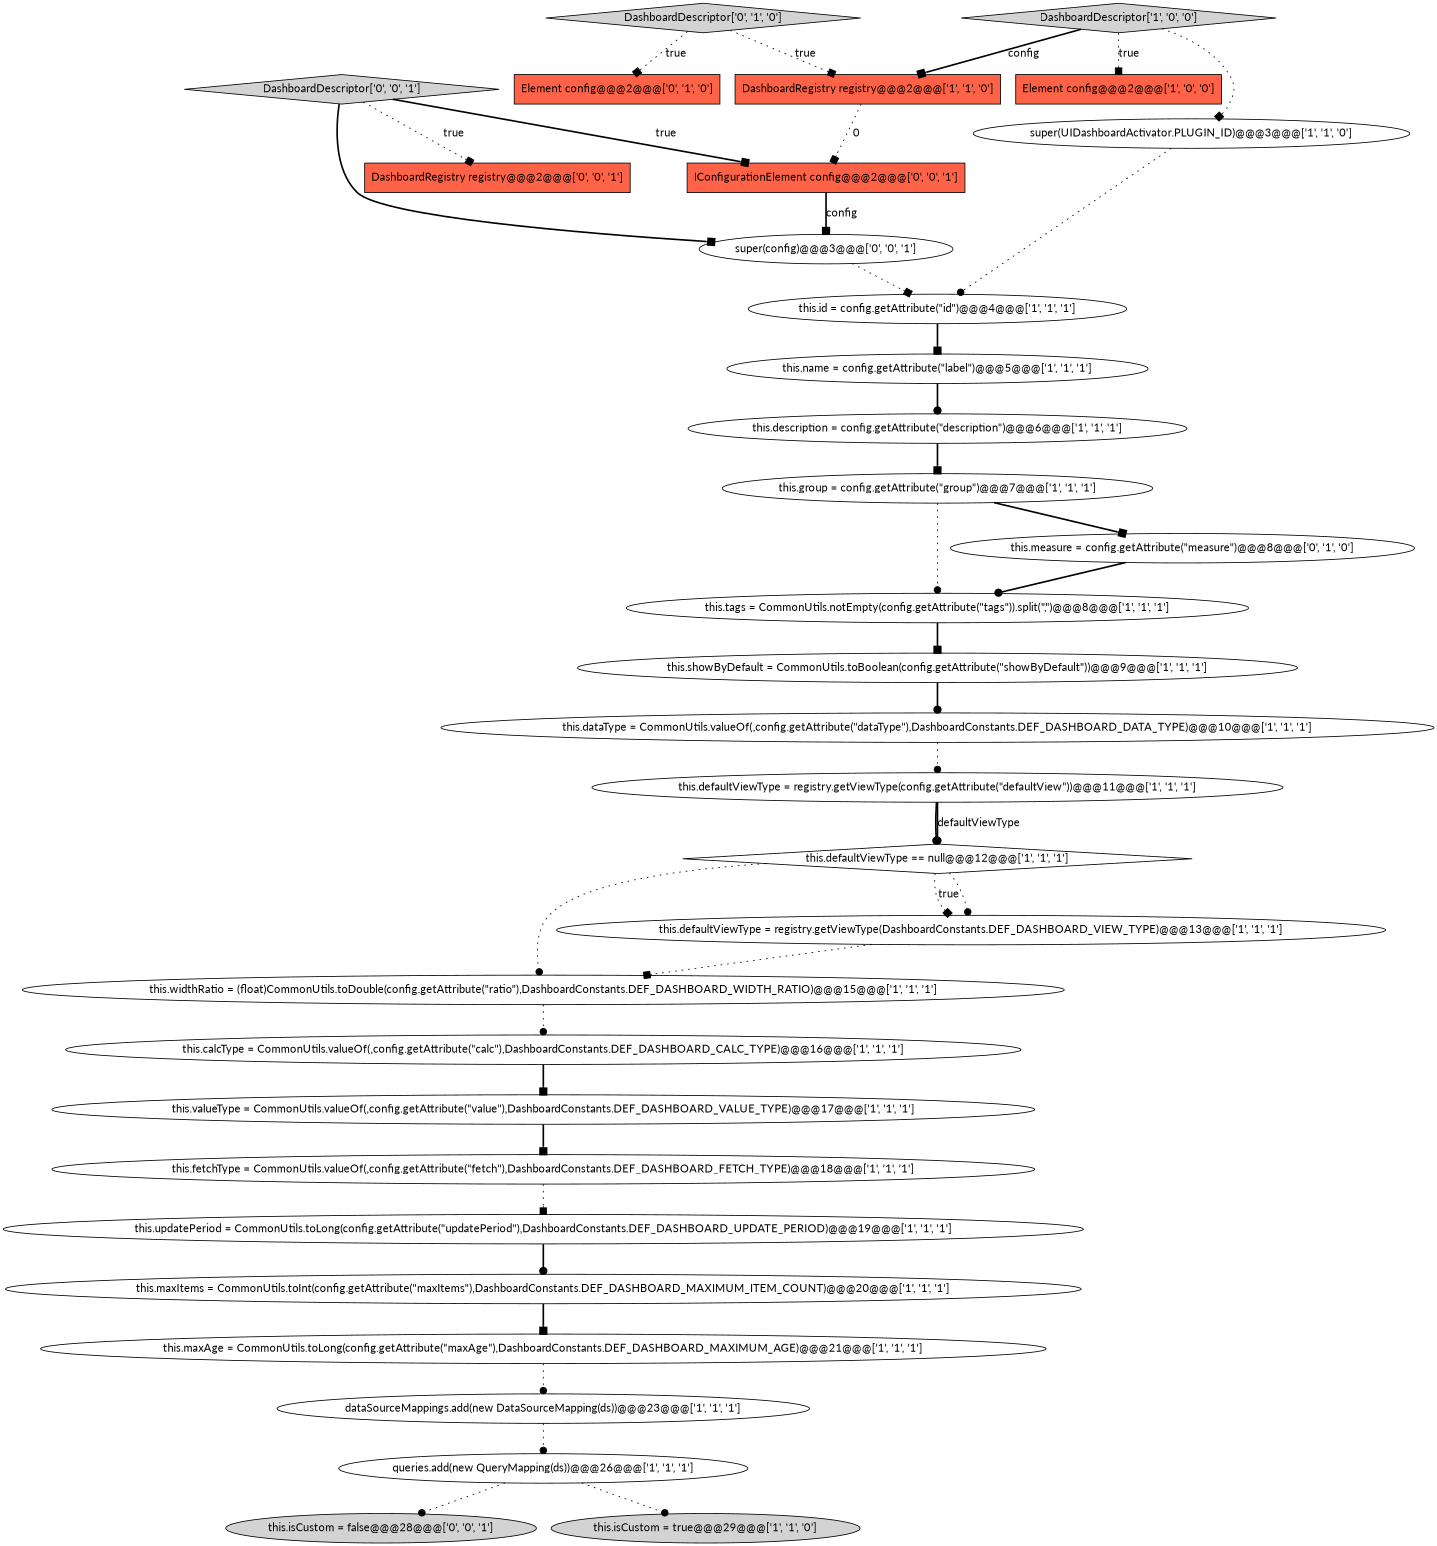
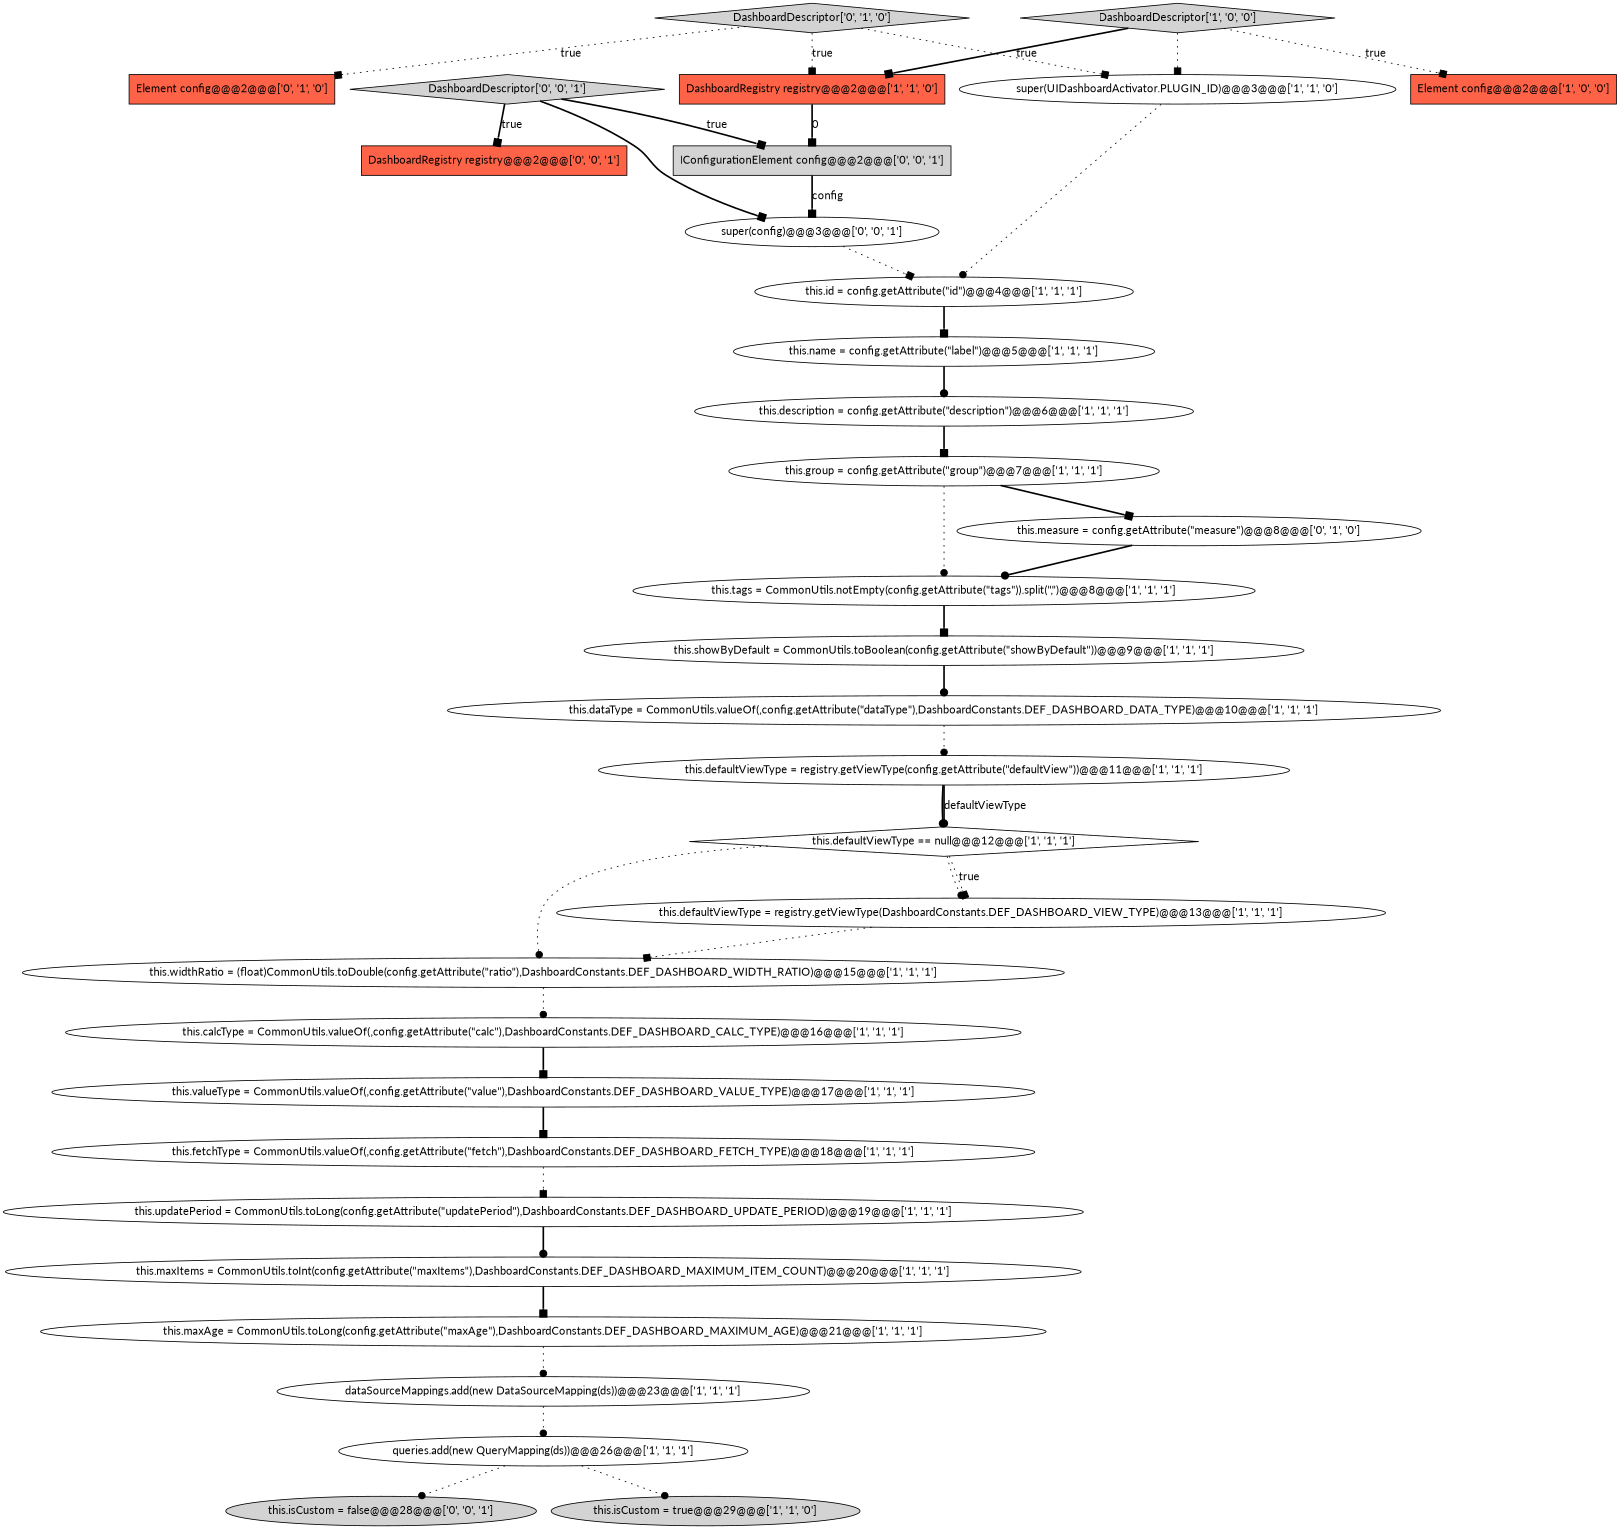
none -> (981, 51)
(1024, 54) -> (1027, 54)
(849, 130) -> (812, 121)
(414, 131) -> (502, 121)
(826, 178) -> (812, 161)
